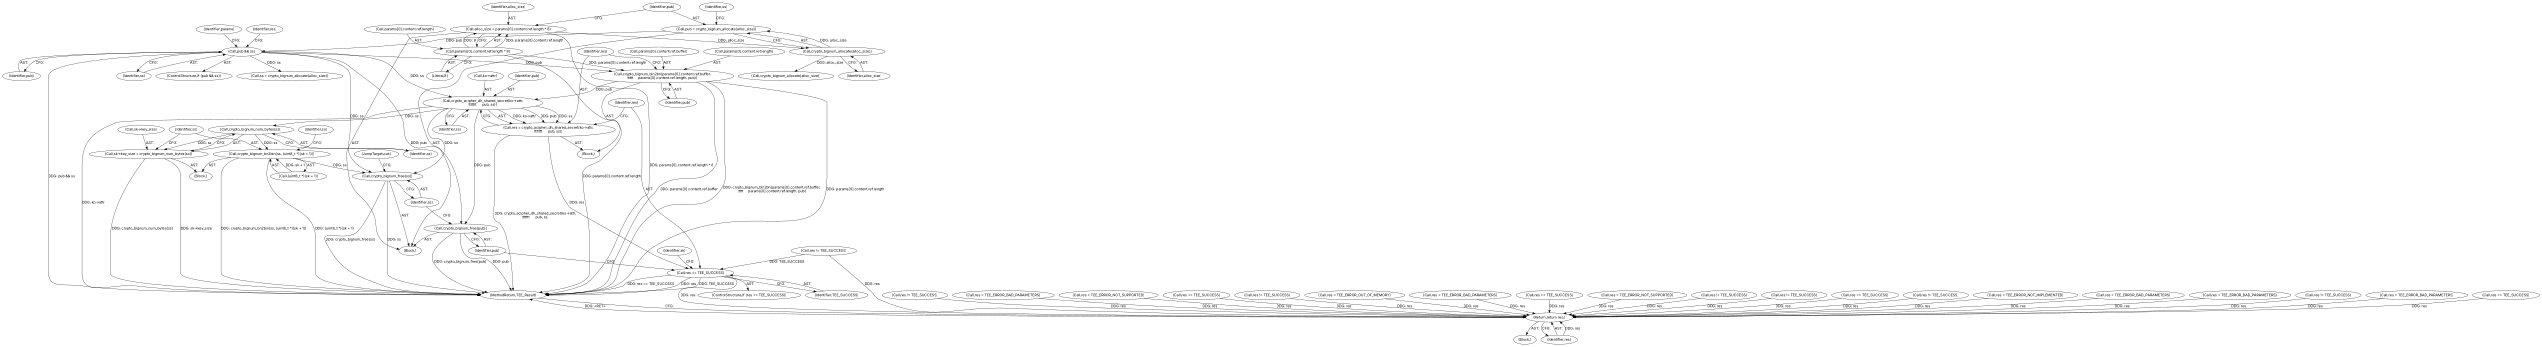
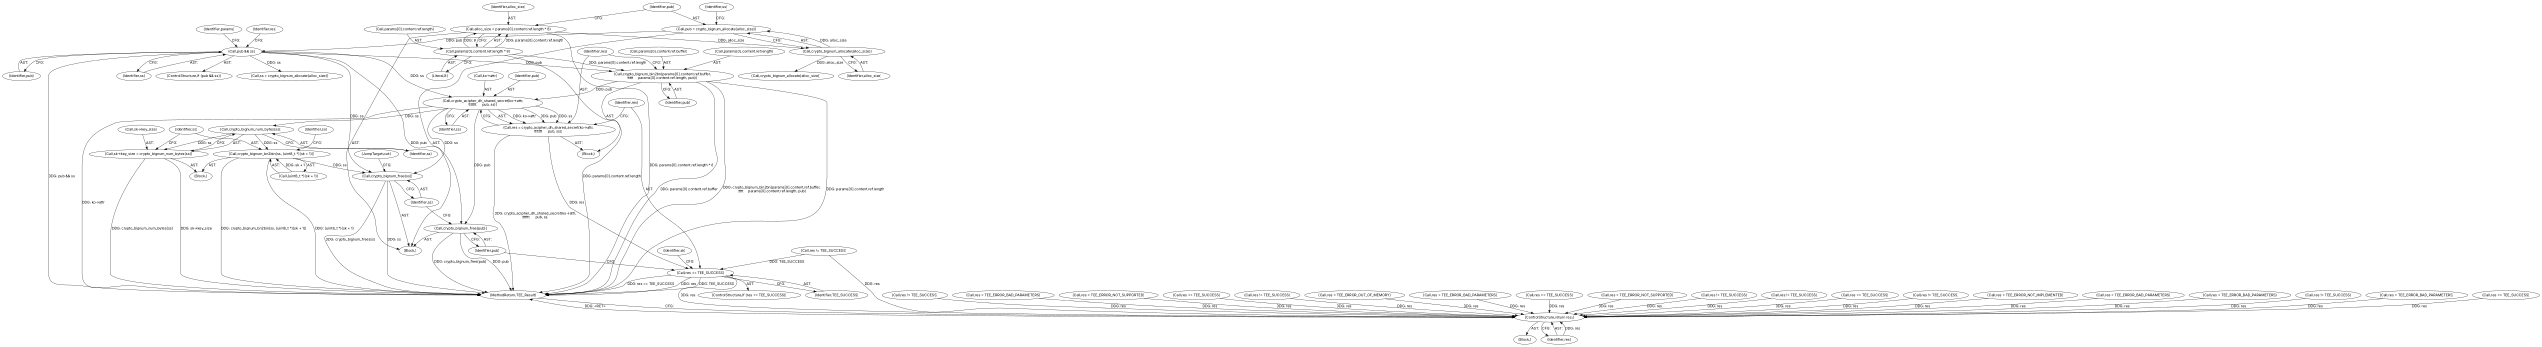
(1549, 317) -> (1549, 317)
